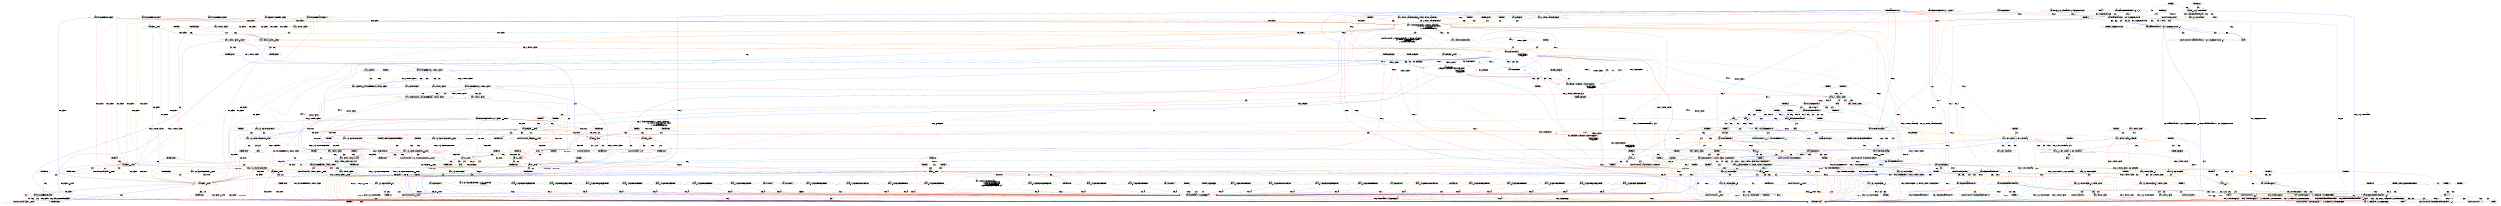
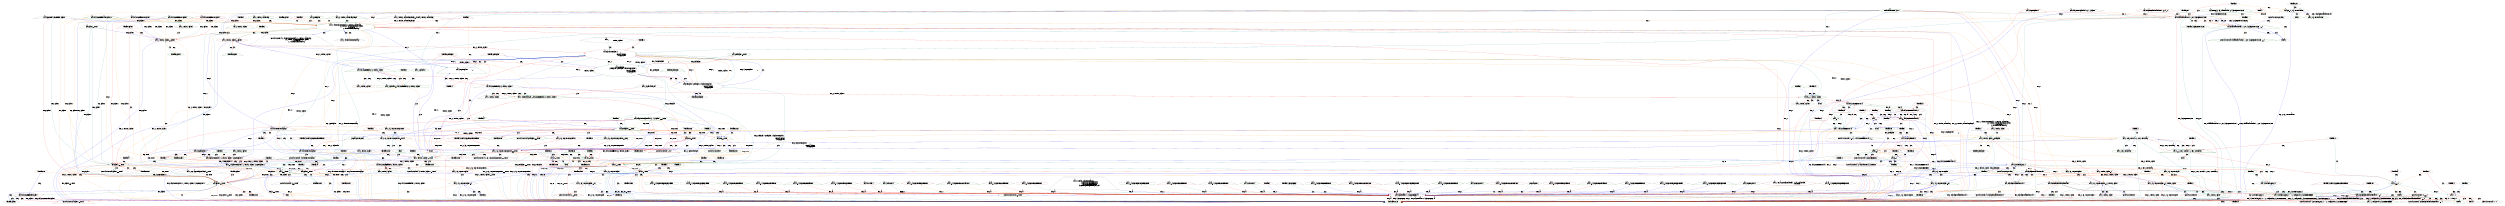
none -> (261, 18)
(1879, 155) -> (307, 155)
